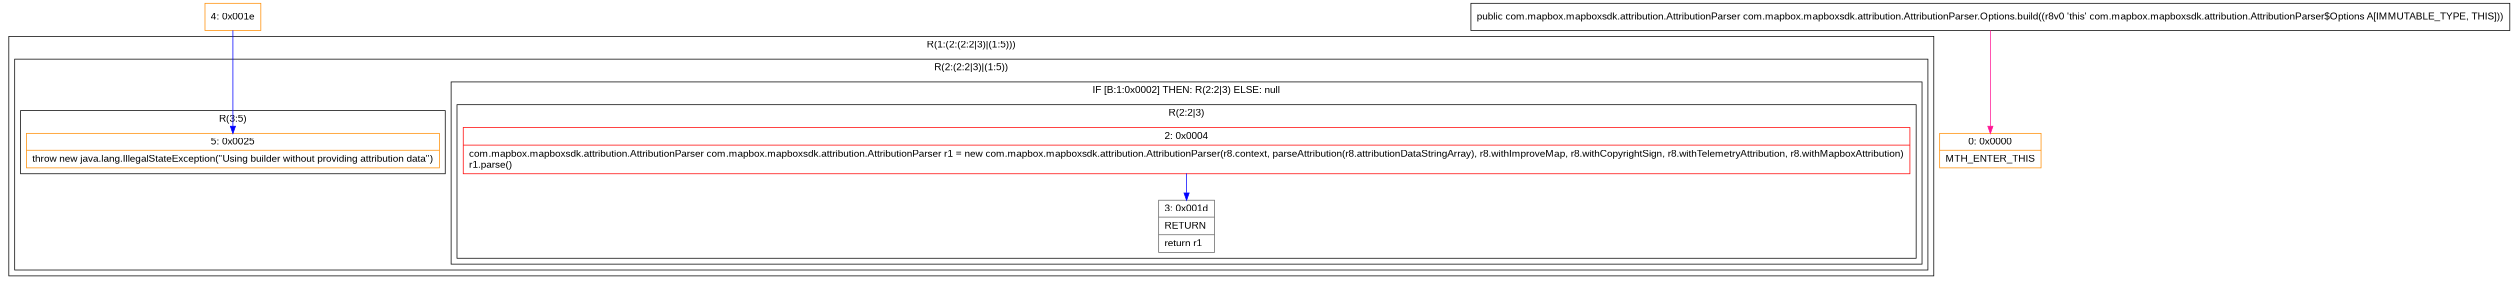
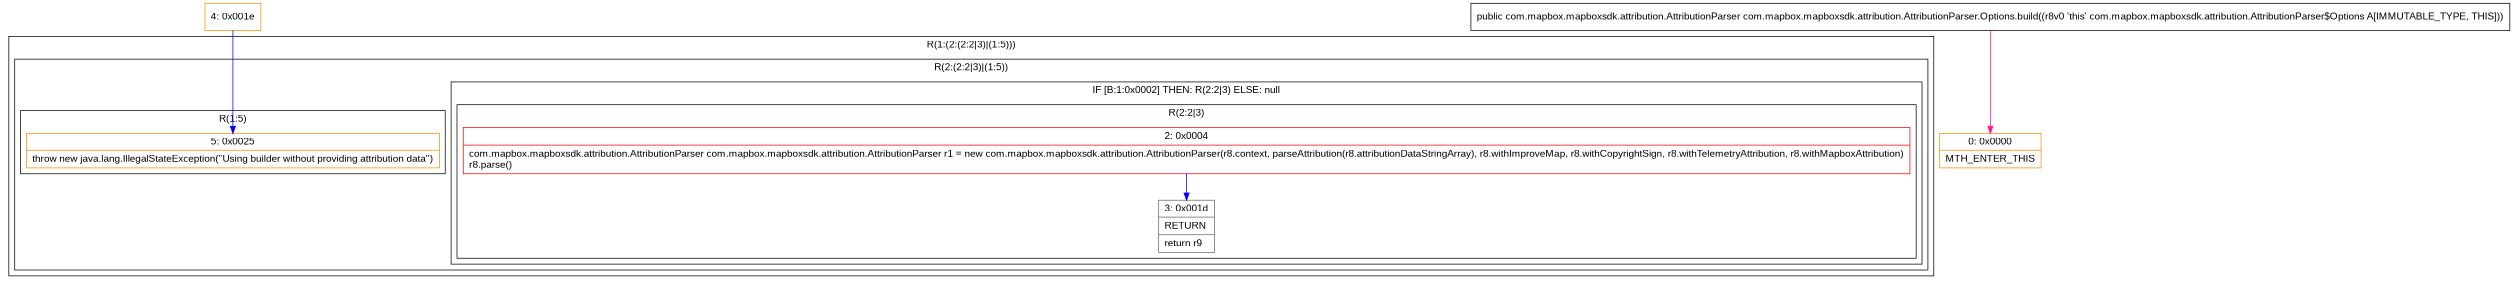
(233, 119) -> (233, 119)
(491, 165) -> (491, 165)
(1184, 243) -> (1184, 243)
